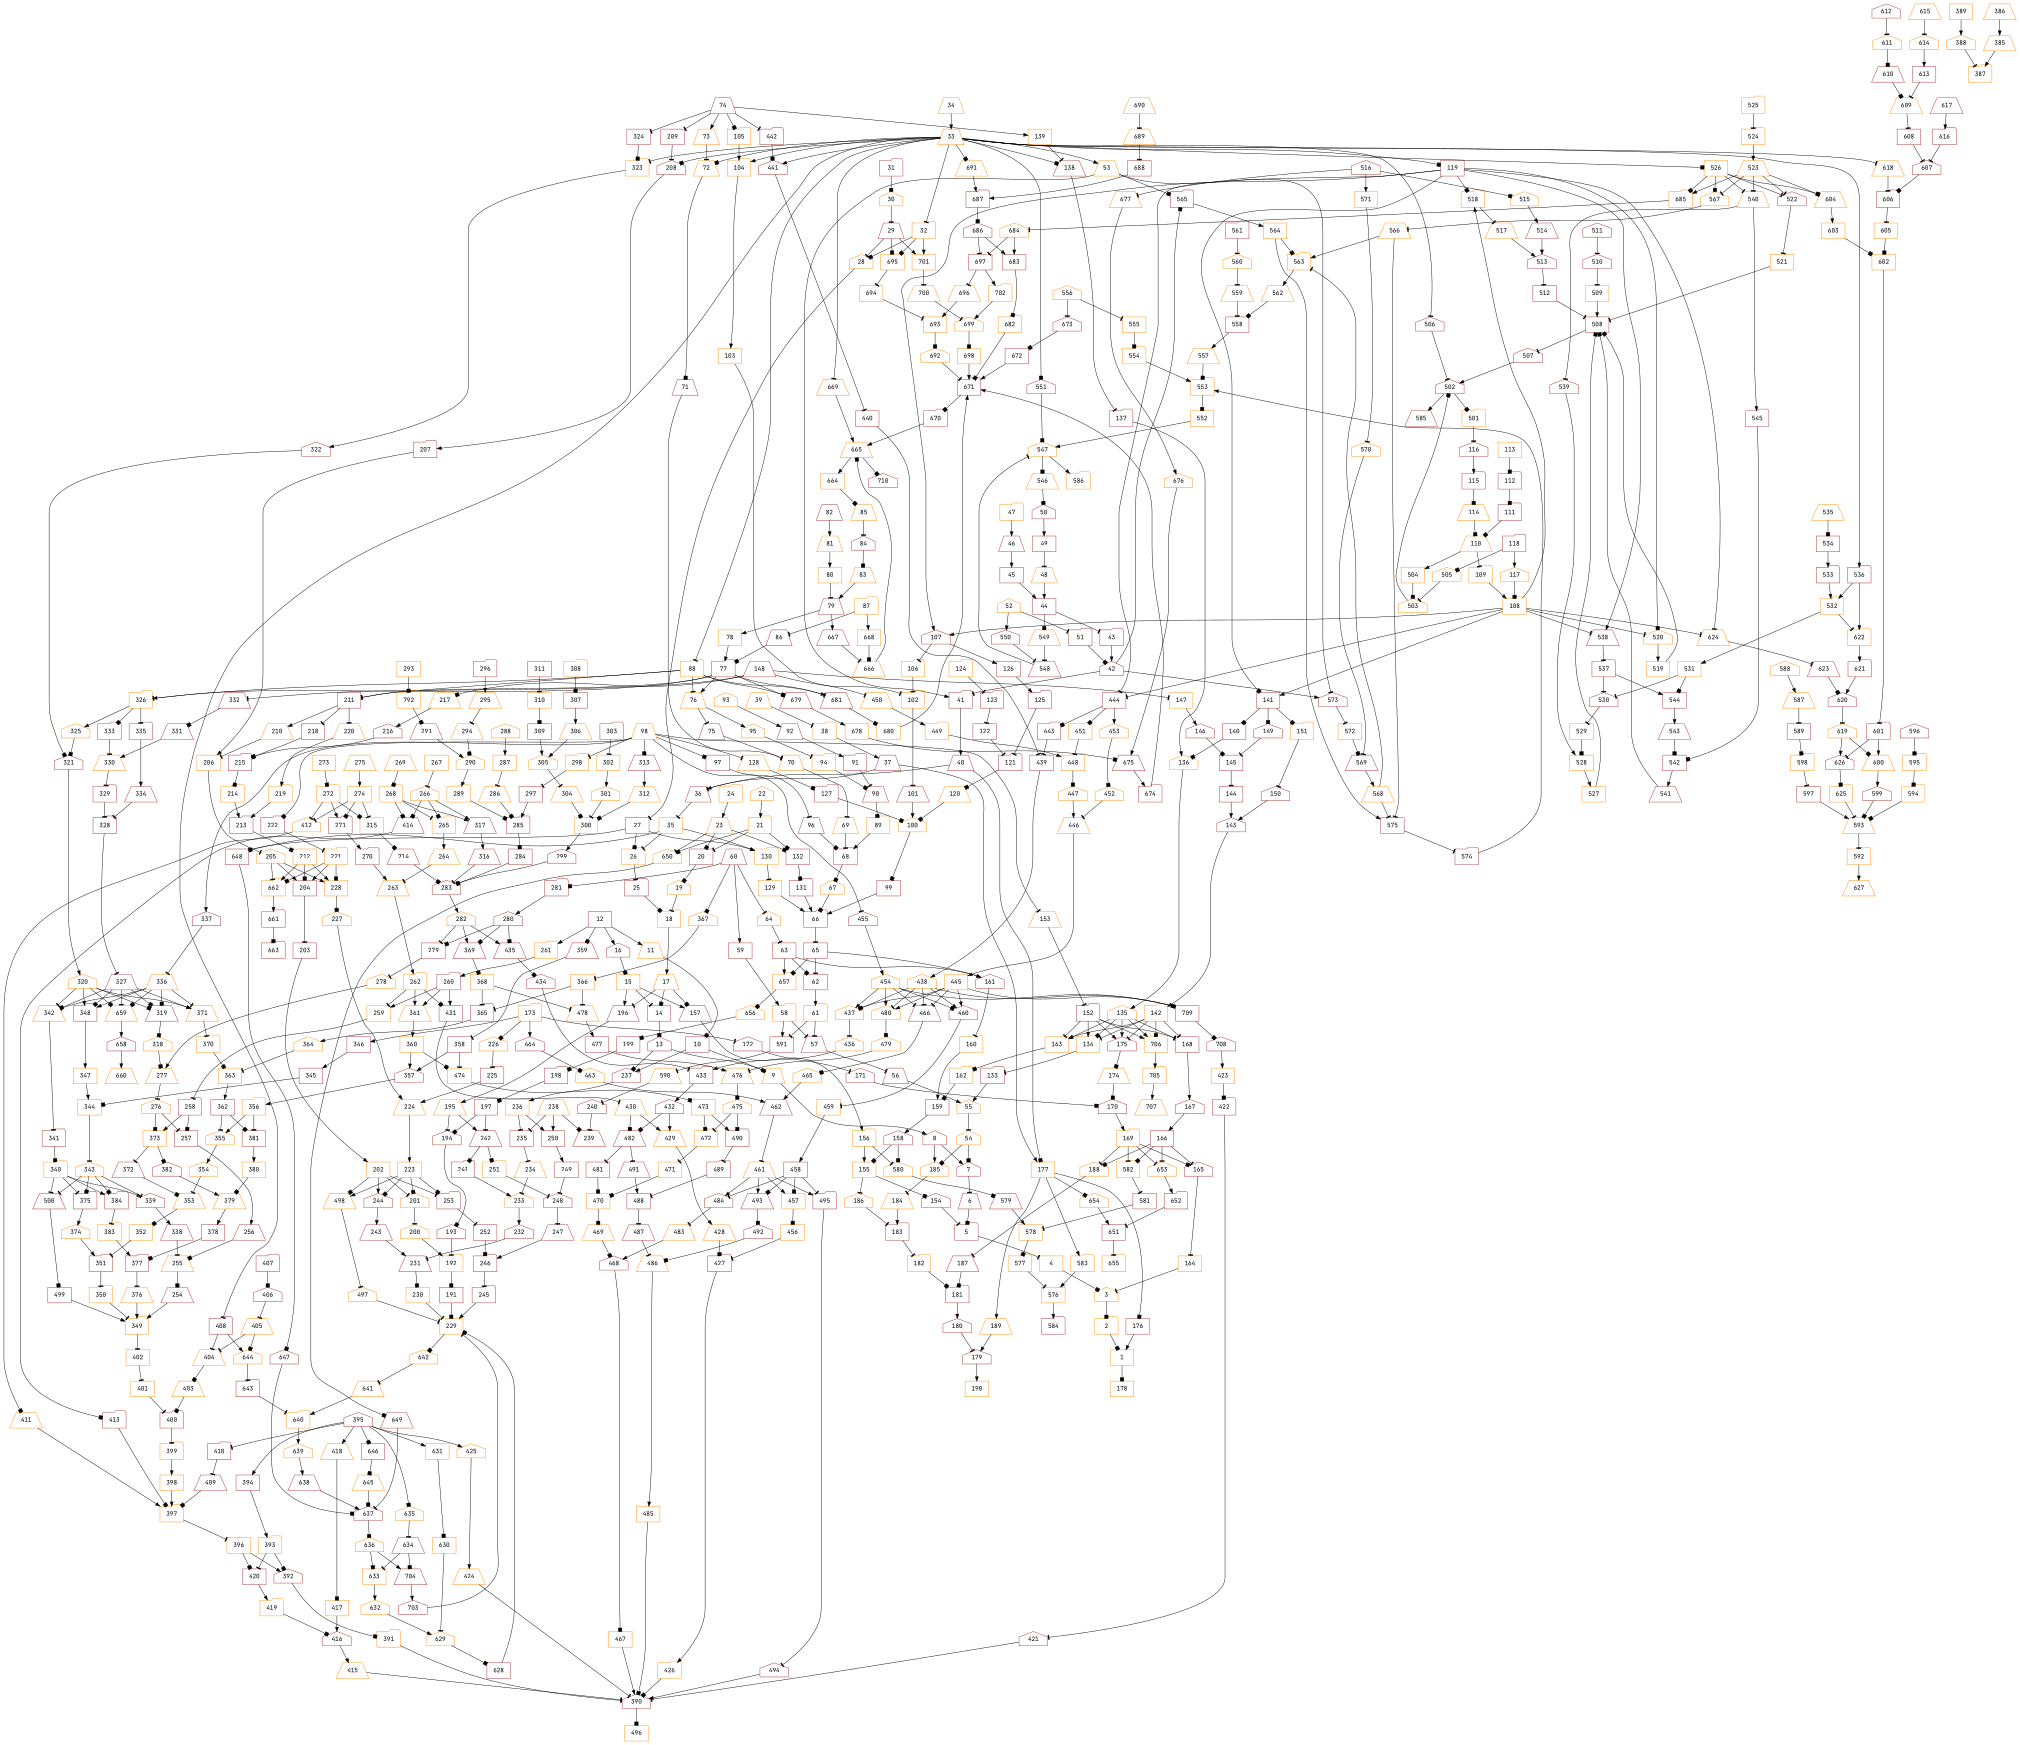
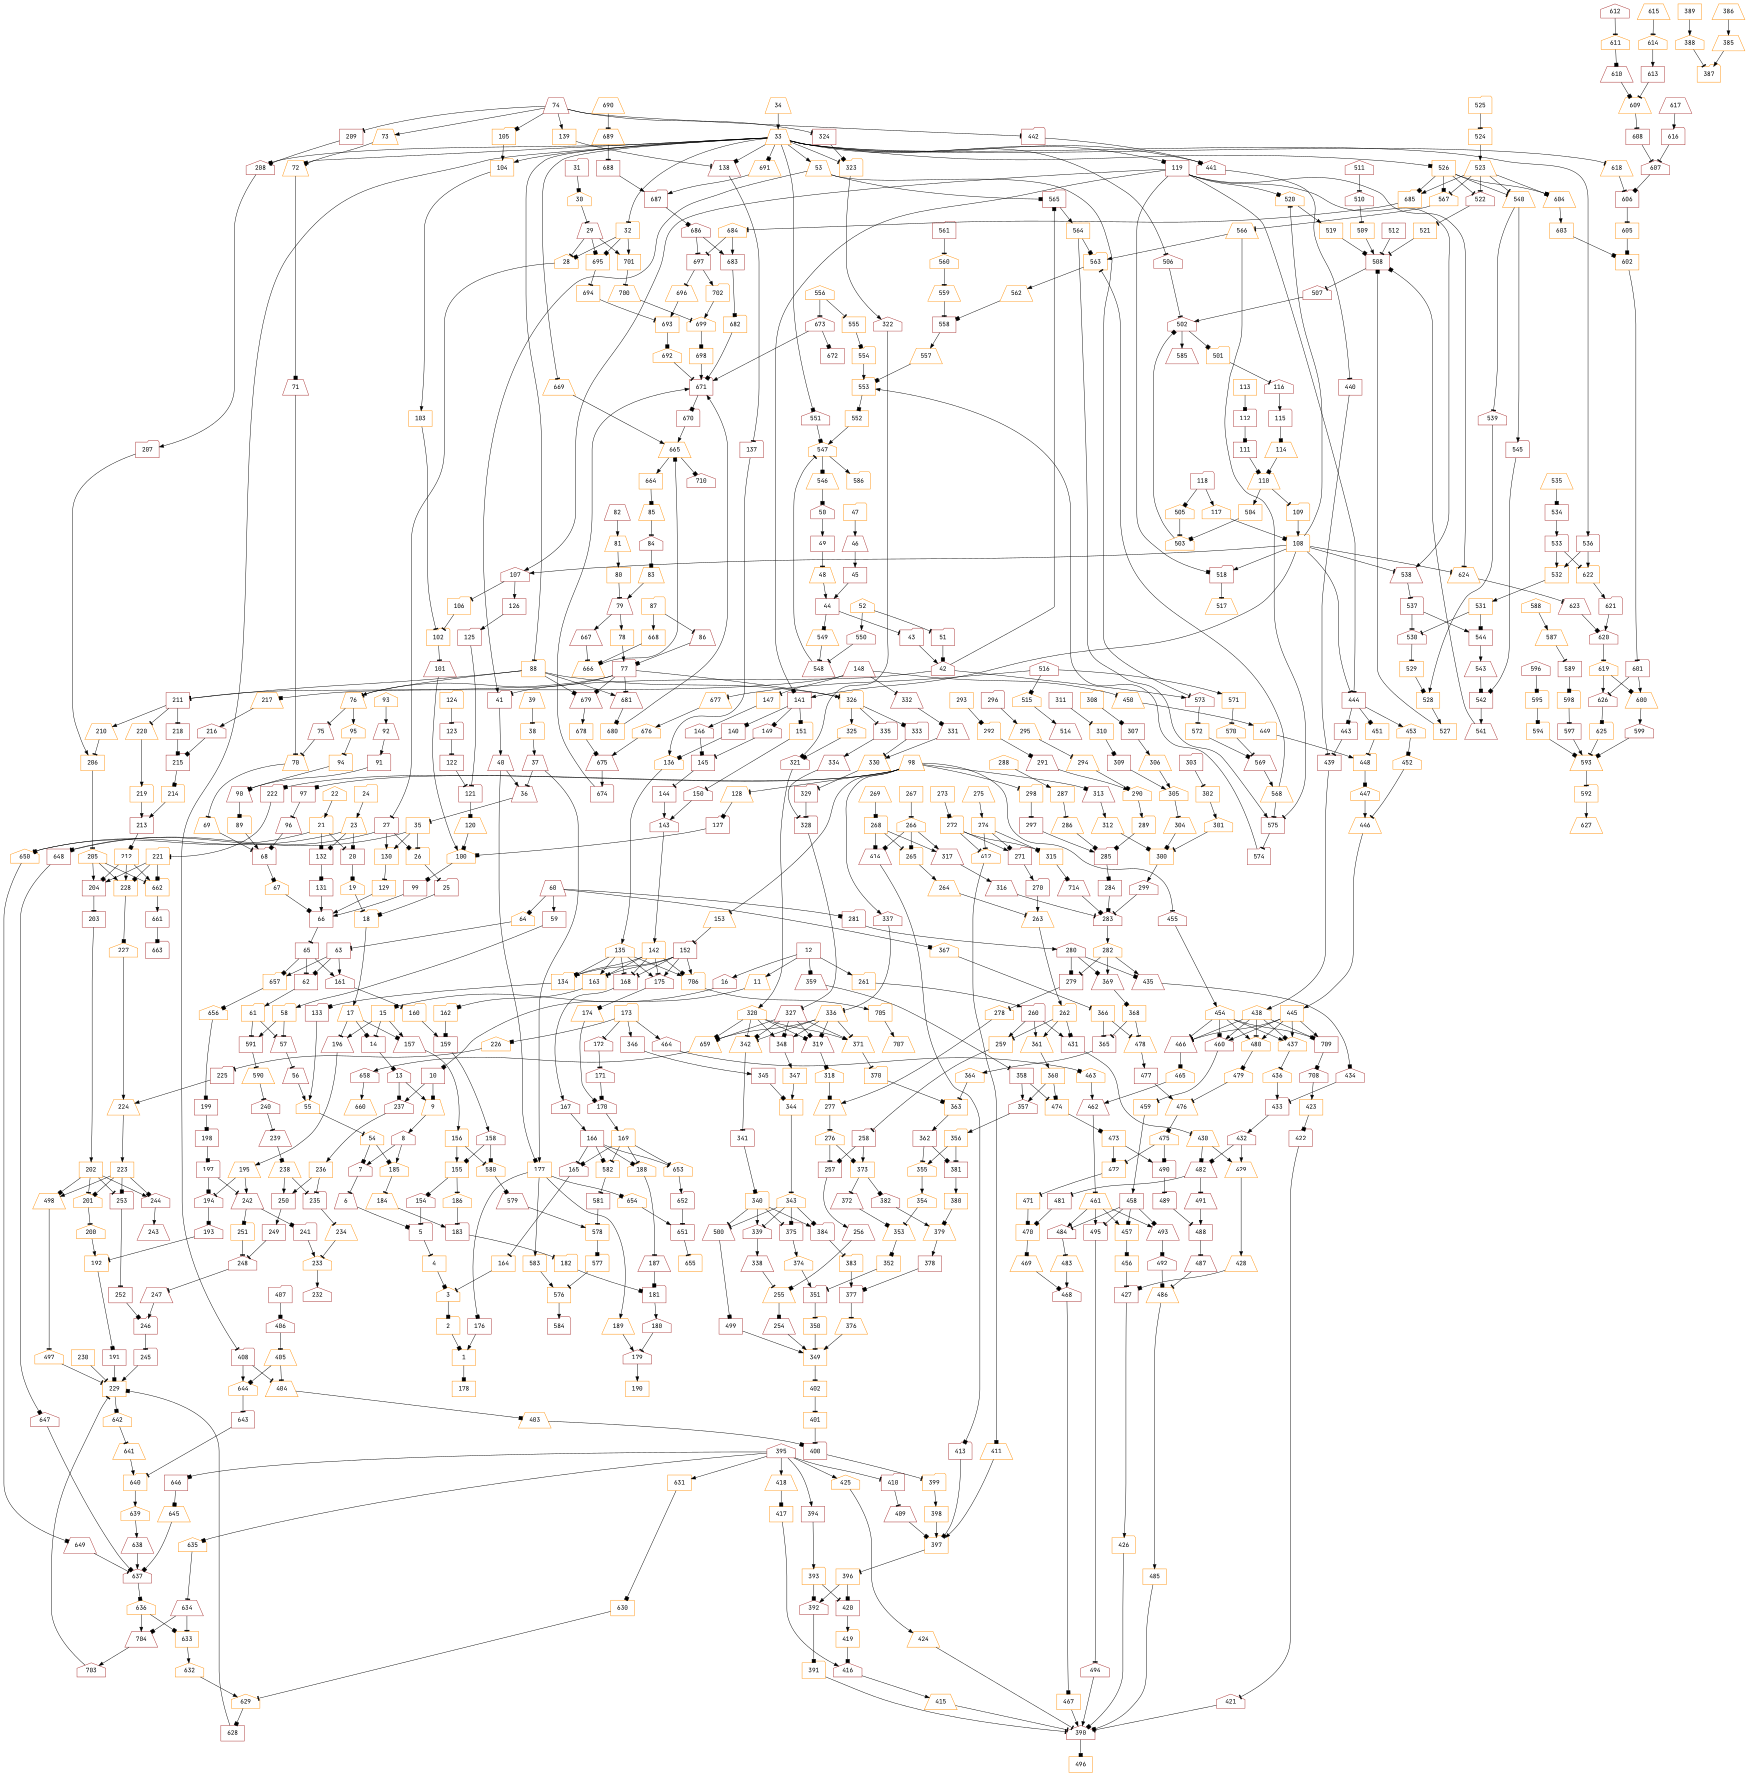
(1473, 200) -> (1222, 575)
(1542, 262) -> none
(995, 370) -> (763, 355)
(1845, 621) -> (1570, 557)
(409, 700) -> (989, 732)
(750, 888) -> (538, 903)
(1042, 1063) -> (442, 991)
(570, 1121) -> (279, 1152)
(522, 1139) -> (315, 1201)
(415, 1264) -> none
